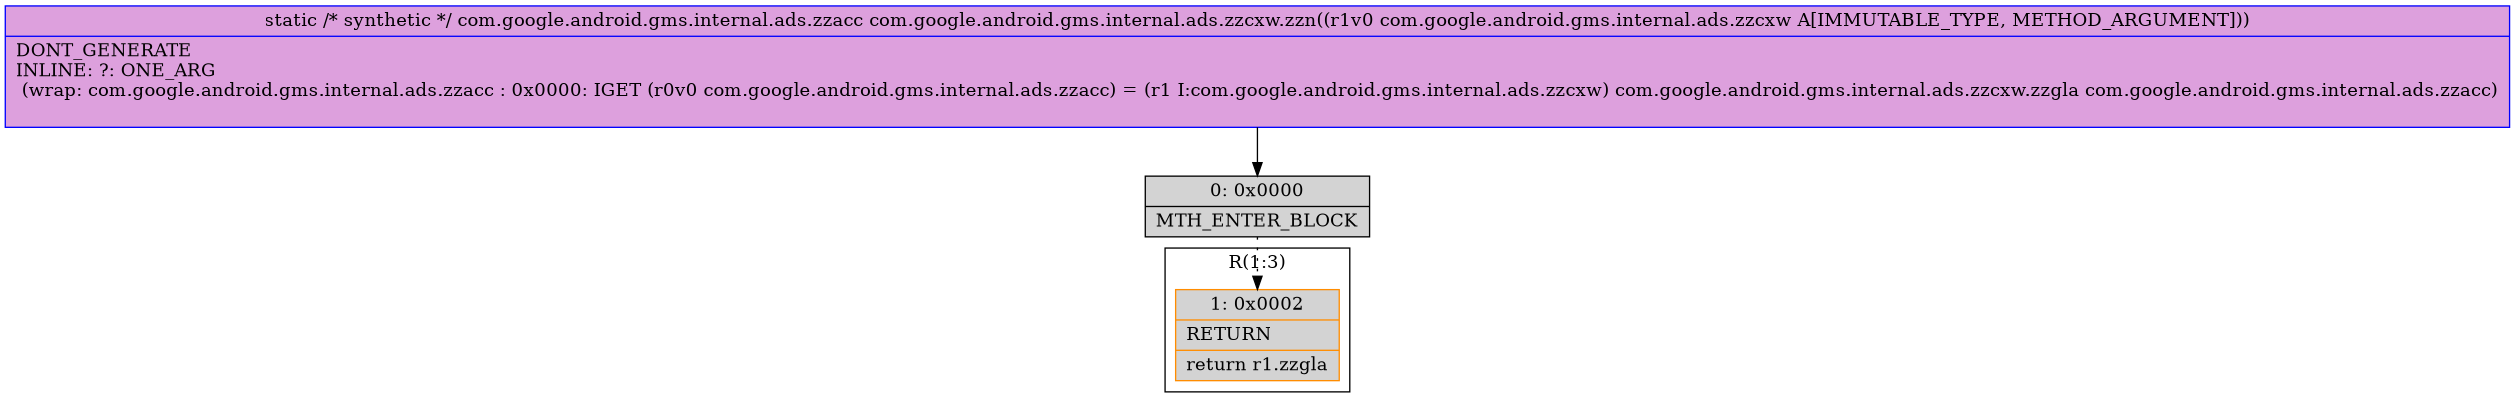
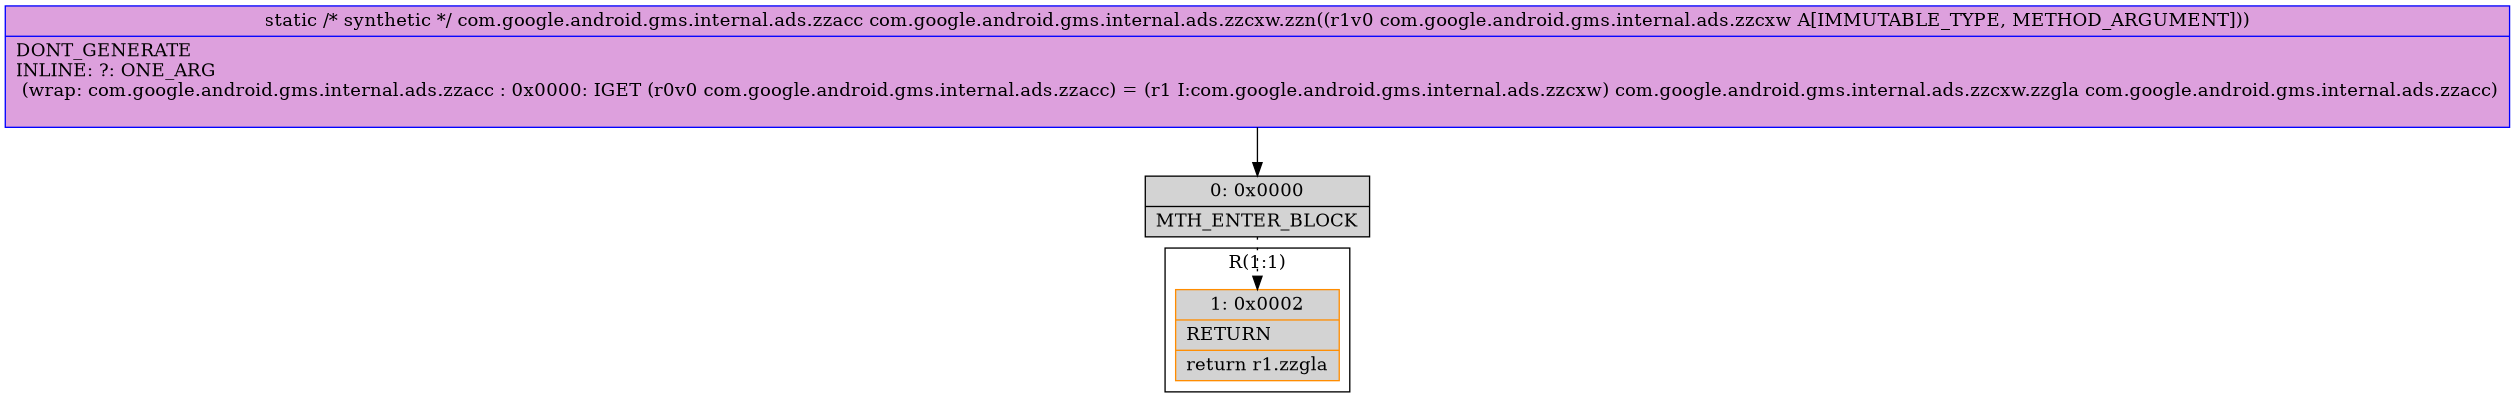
(1257, 263) -> (1257, 263)
